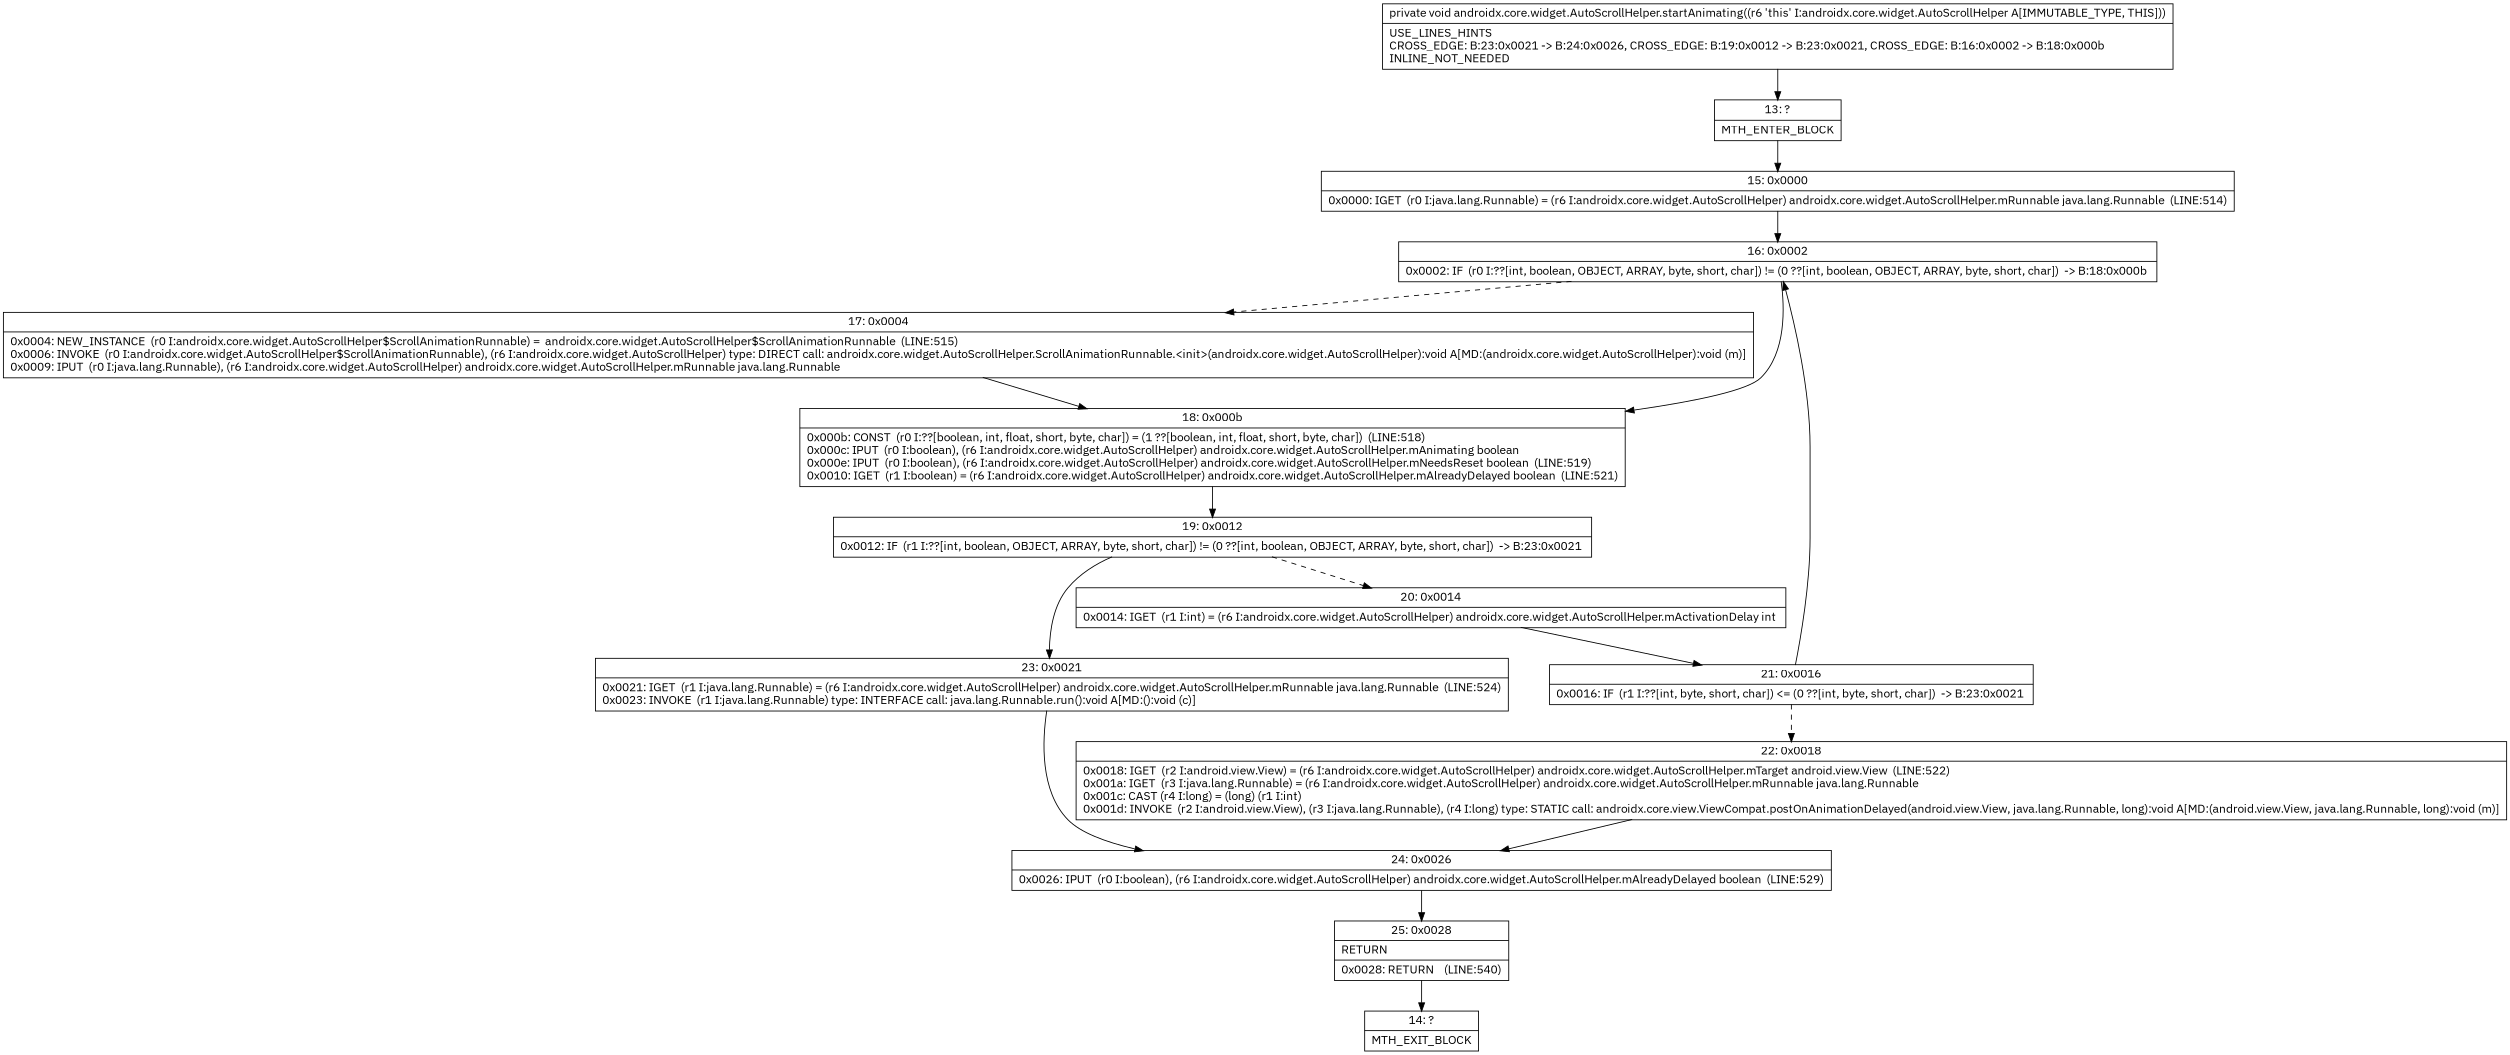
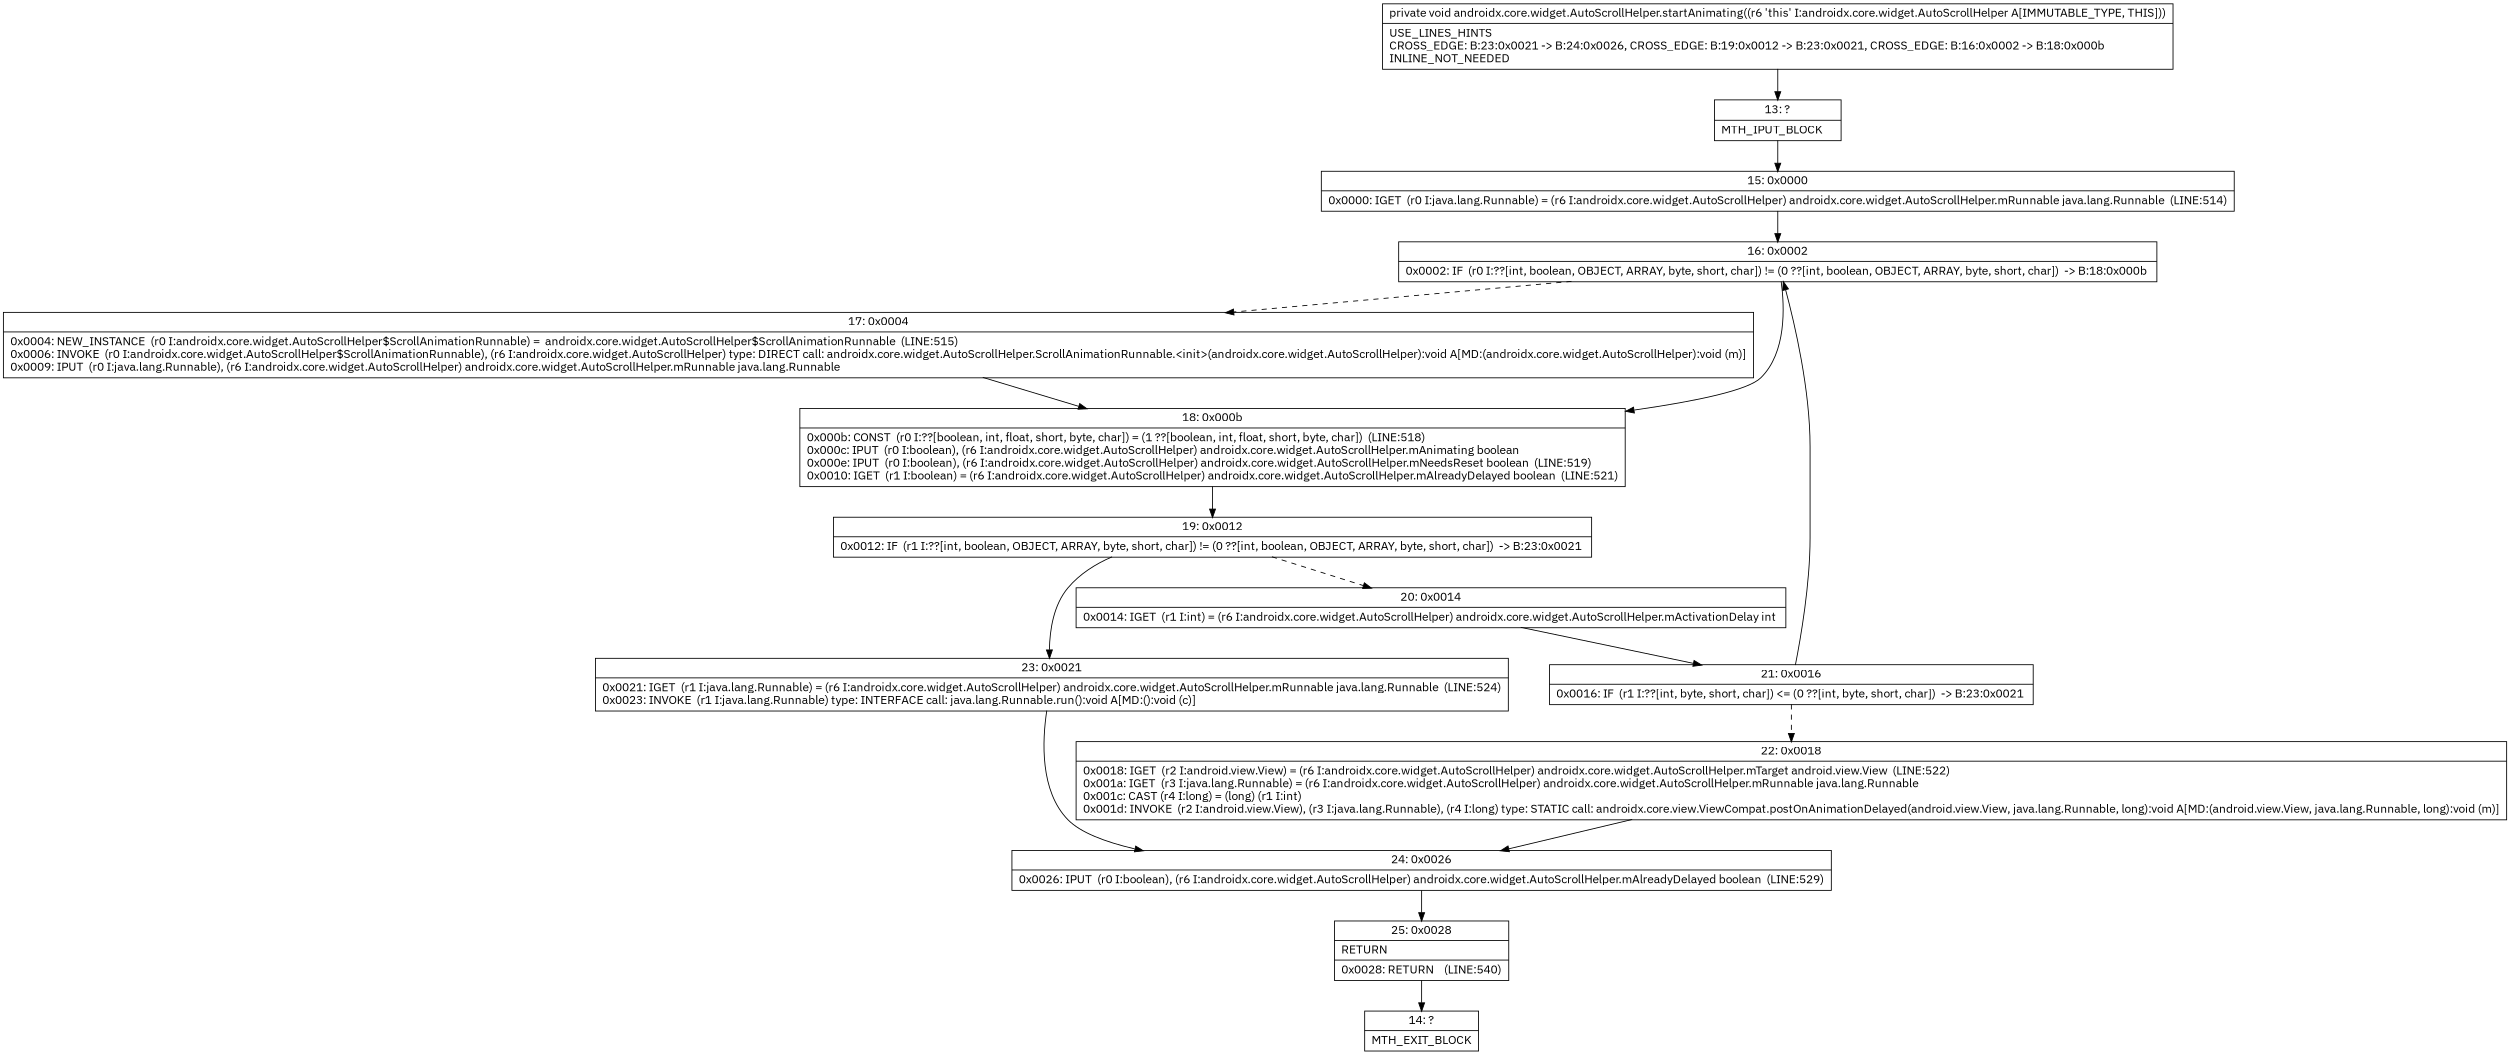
(1778, 130) -> (1772, 130)
